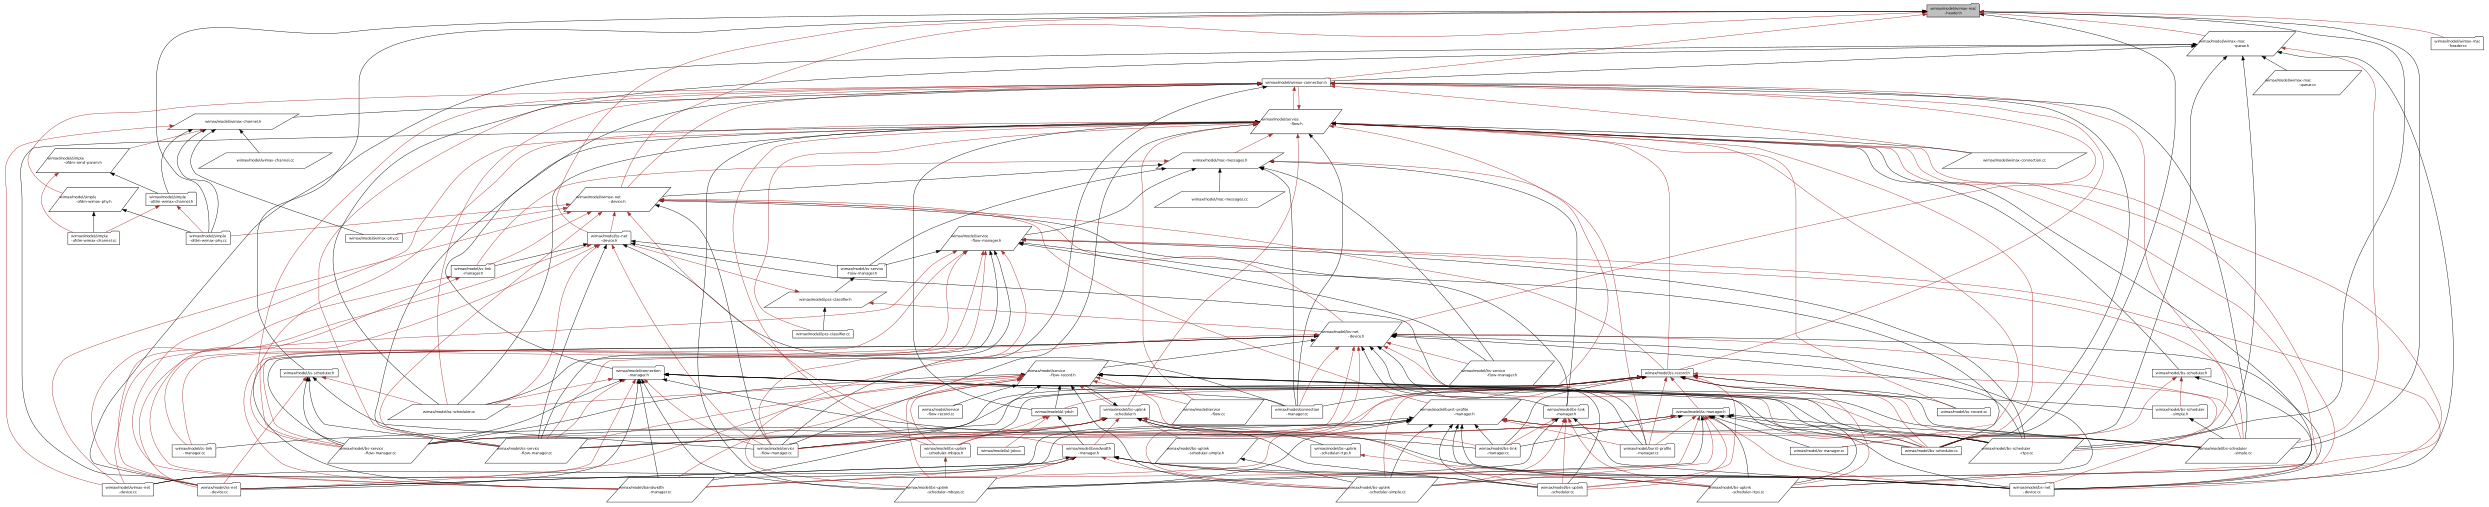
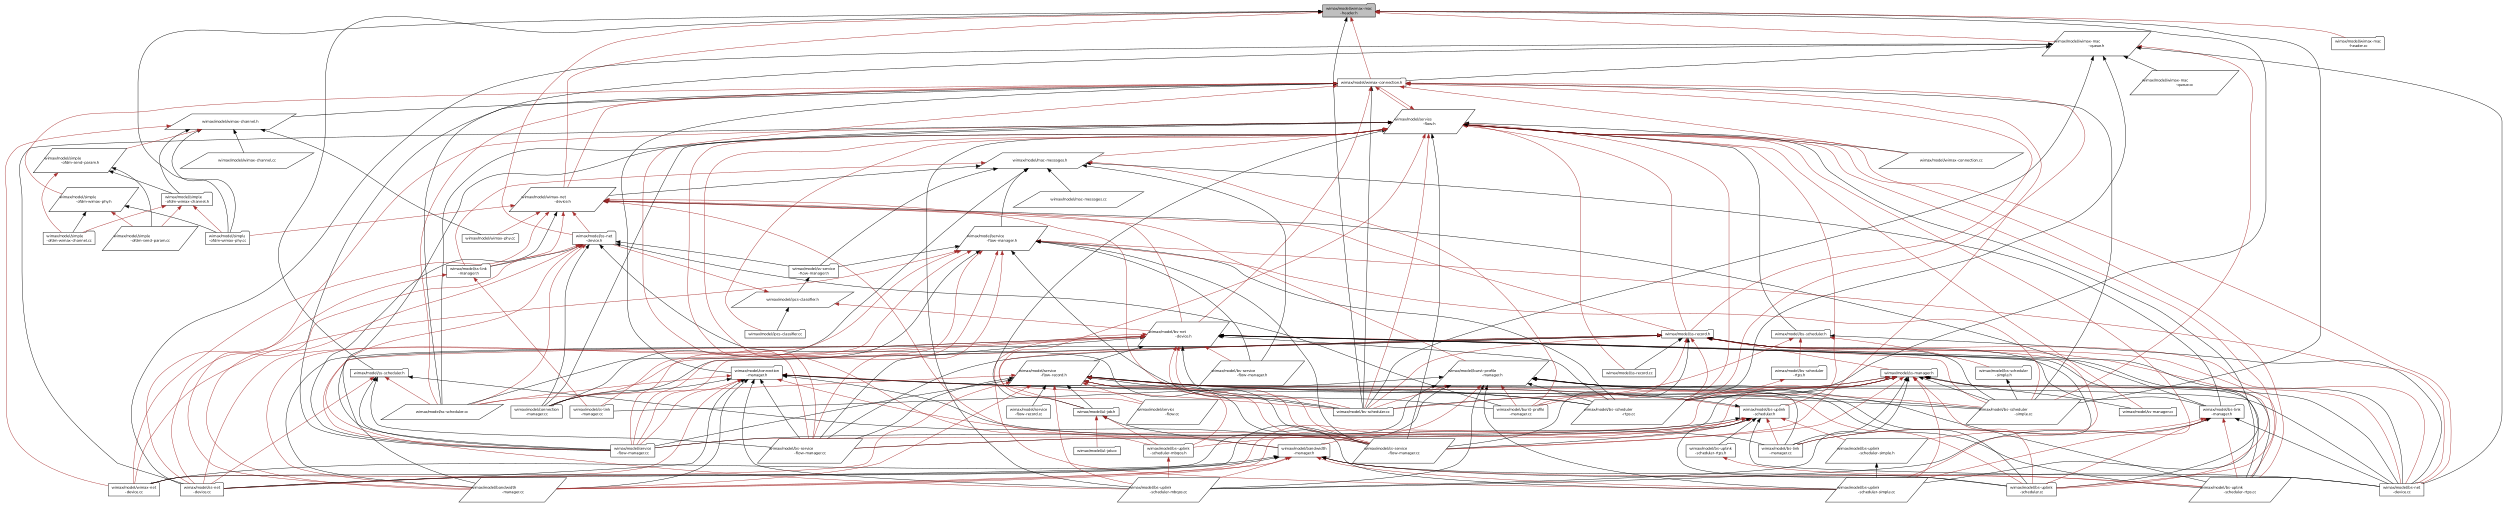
none -> (1715, 177)
none -> (150, 238)
none -> (1799, 373)
(1707, 392) -> (1384, 392)
(951, 436) -> (952, 435)
